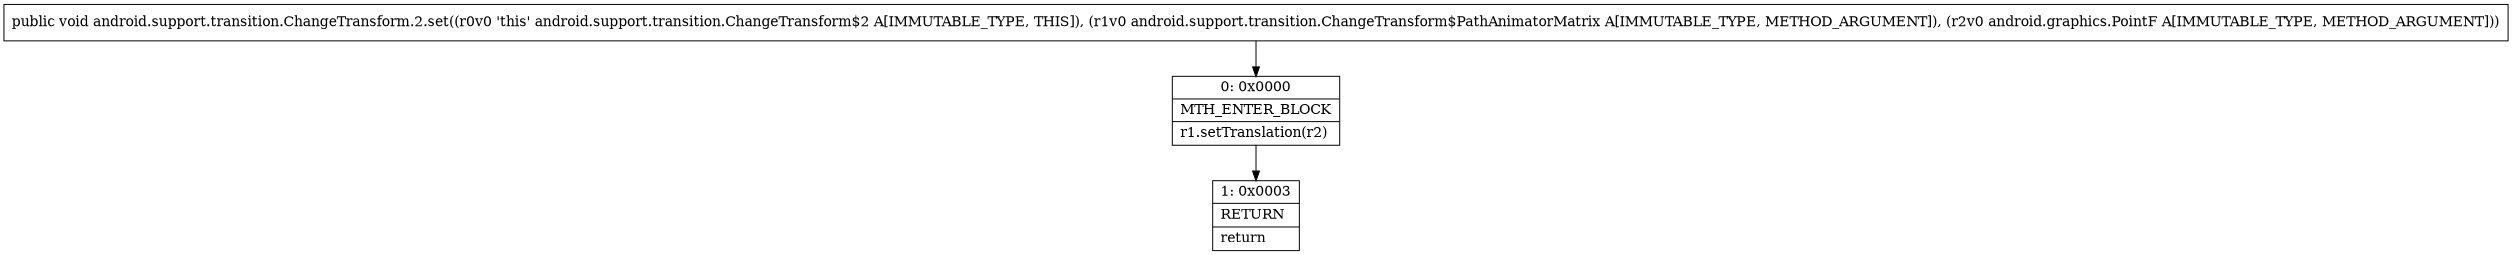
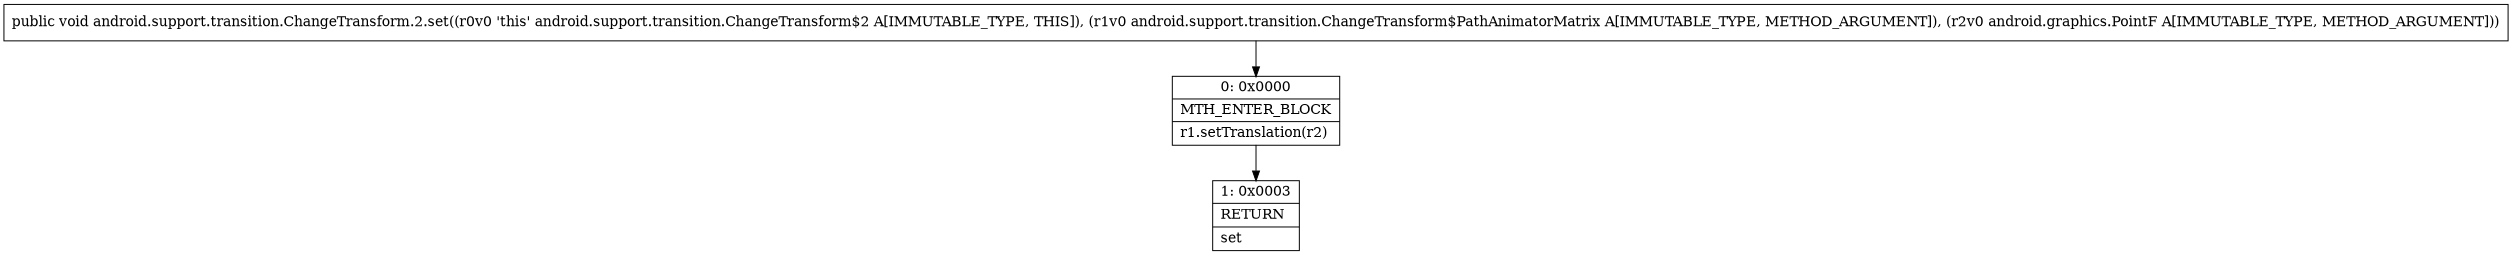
(1243, 238) -> (1231, 238)
